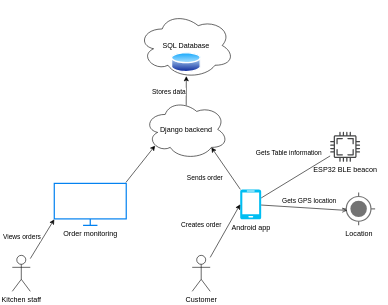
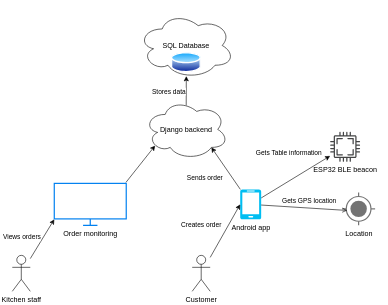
(328, 157) -> (325, 159)
